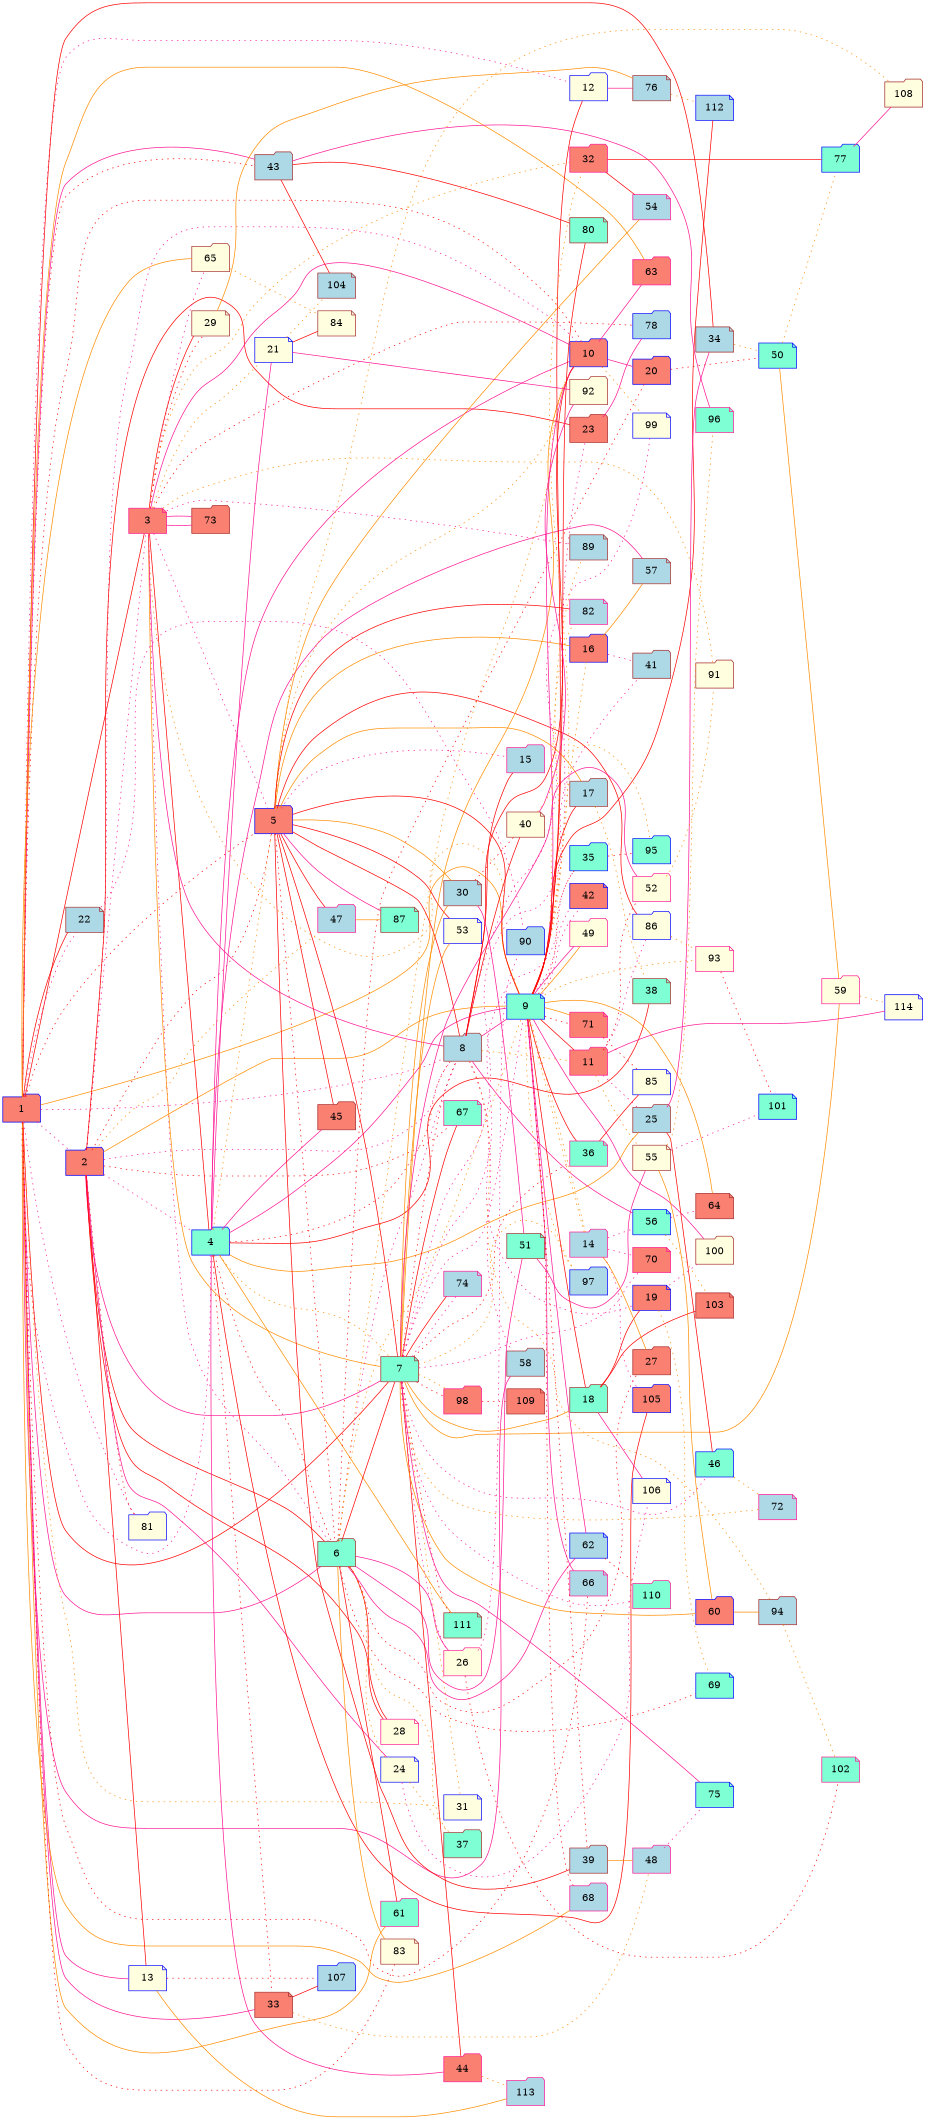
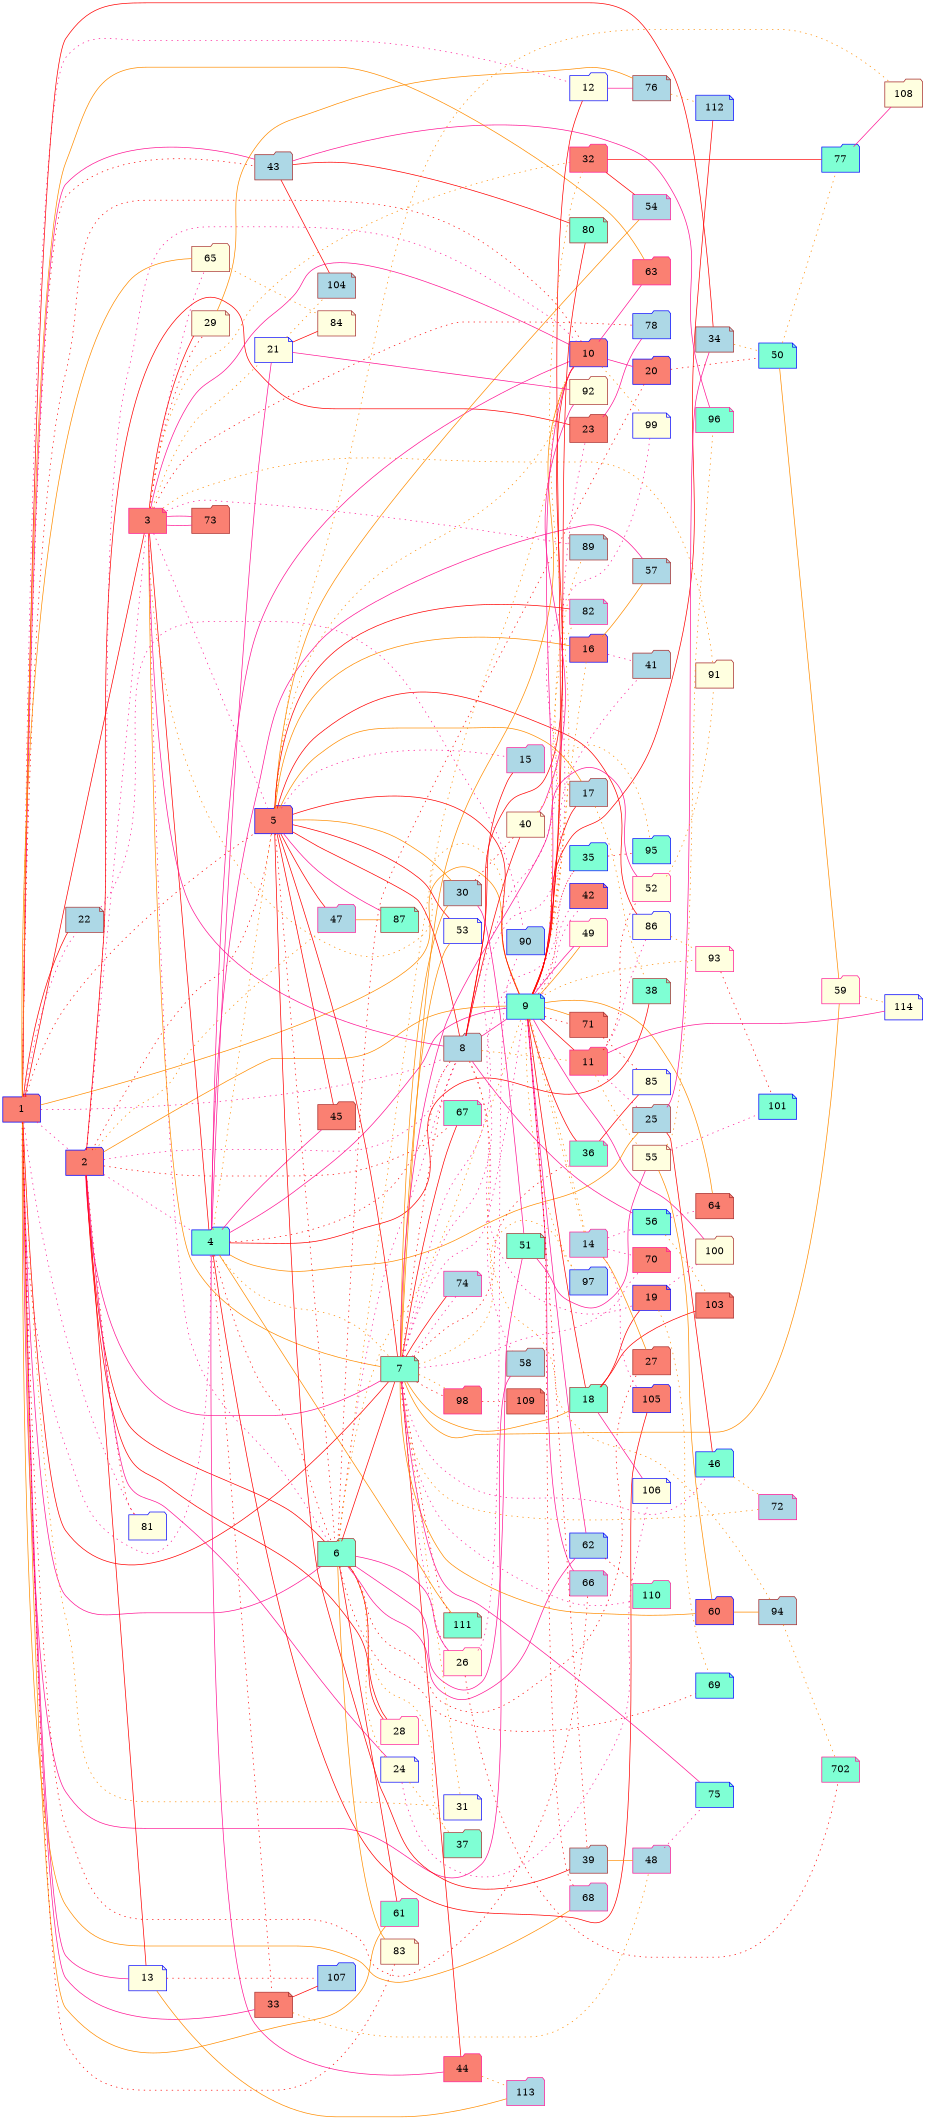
(589, 1025) -> (589, 1025)
(400, 1732) -> (400, 1732)
(841, 1770) -> (841, 1770)
